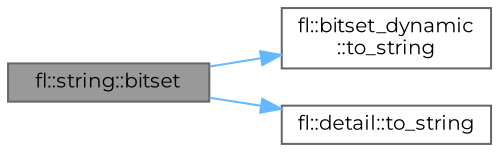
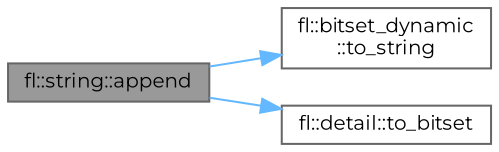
(109, 83) -> (109, 83)
(386, 125) -> (386, 125)
